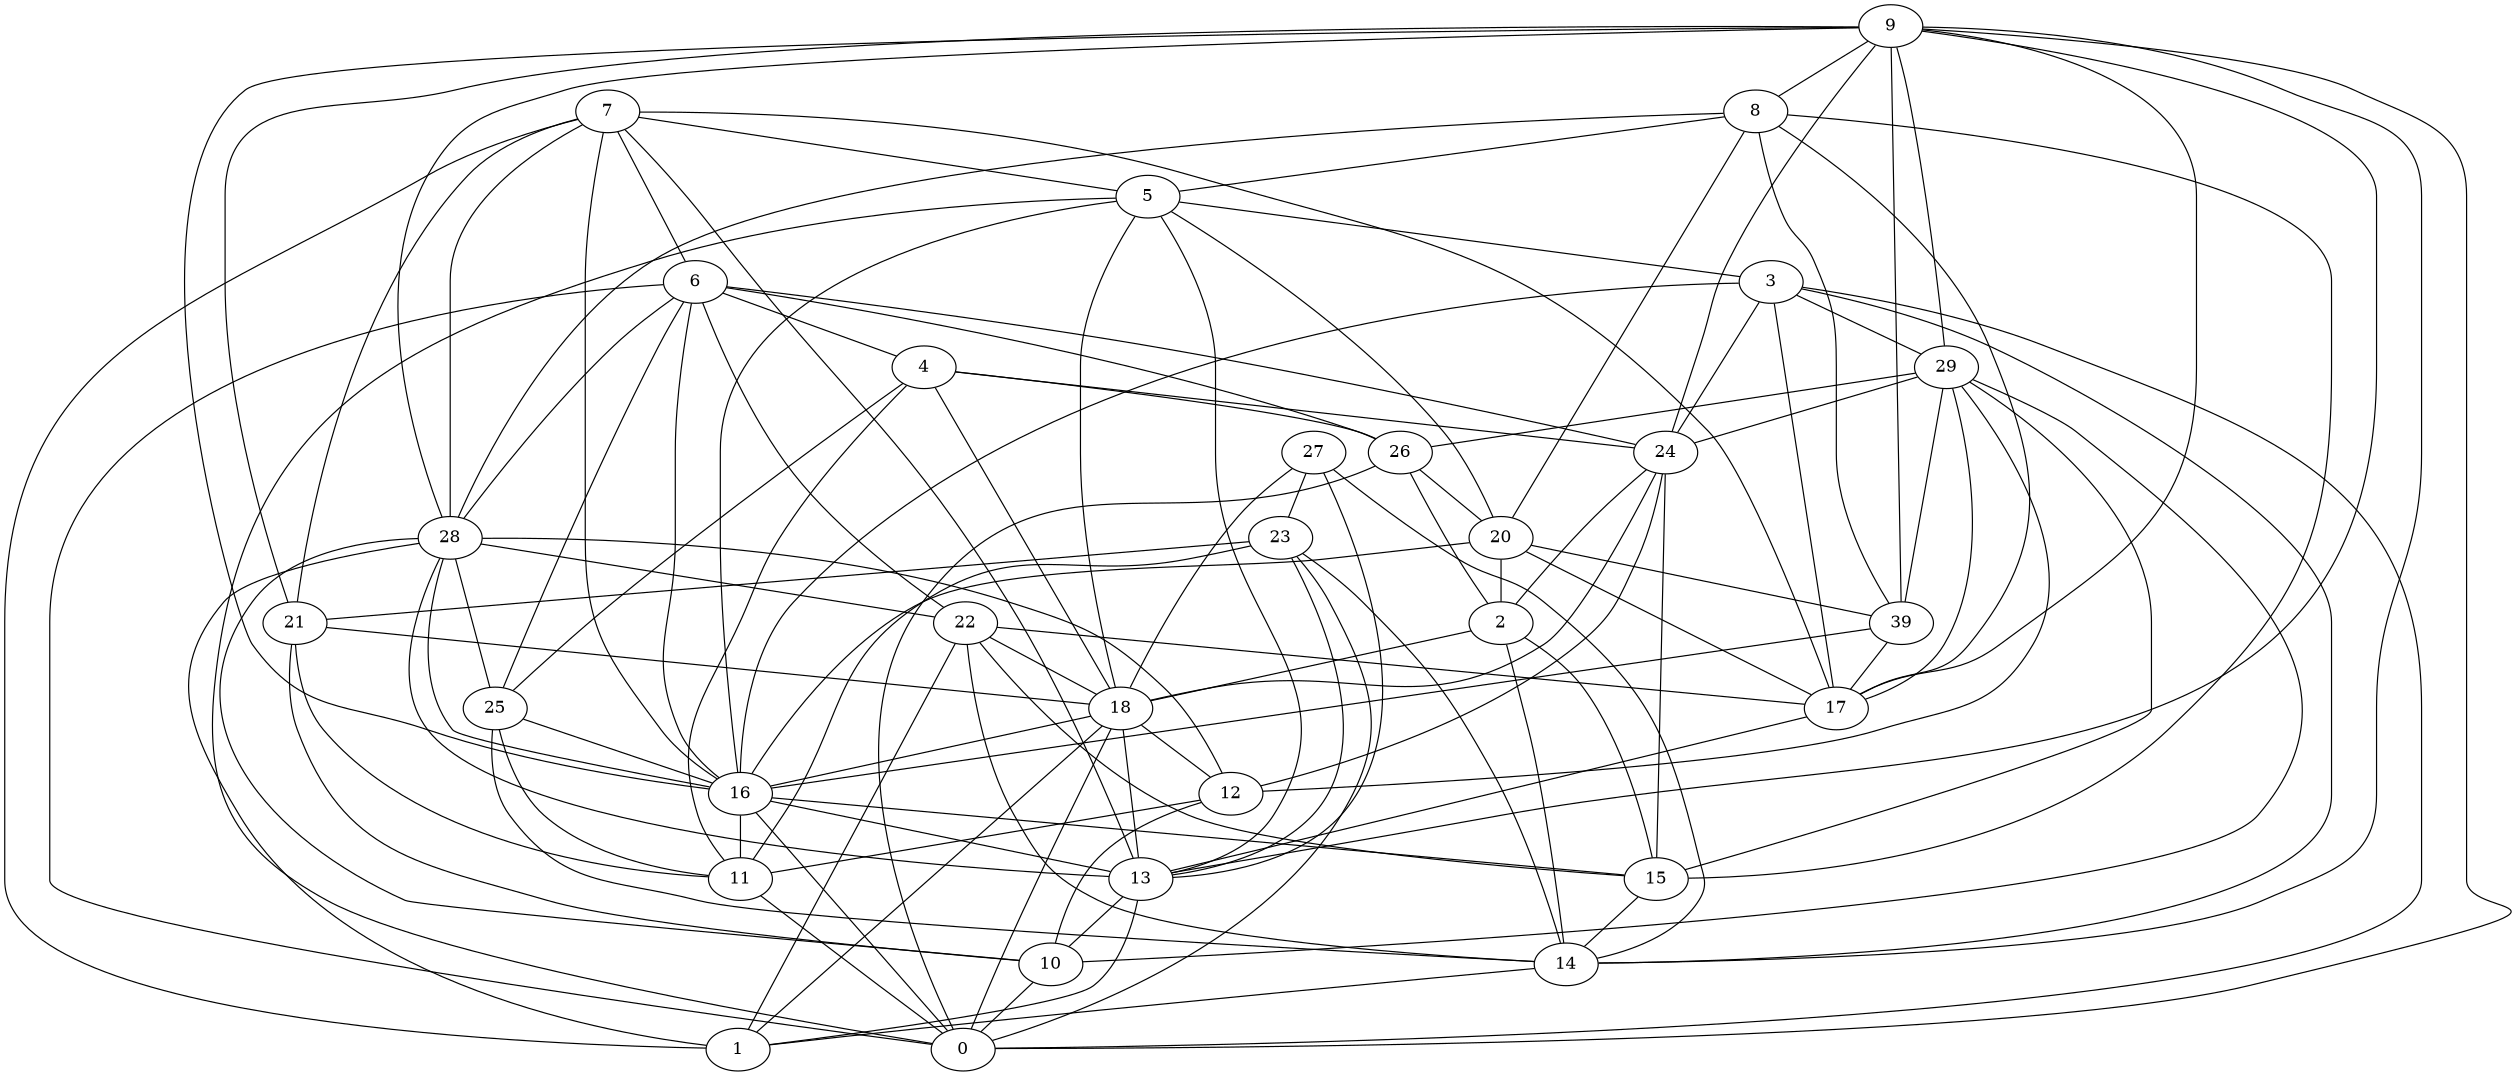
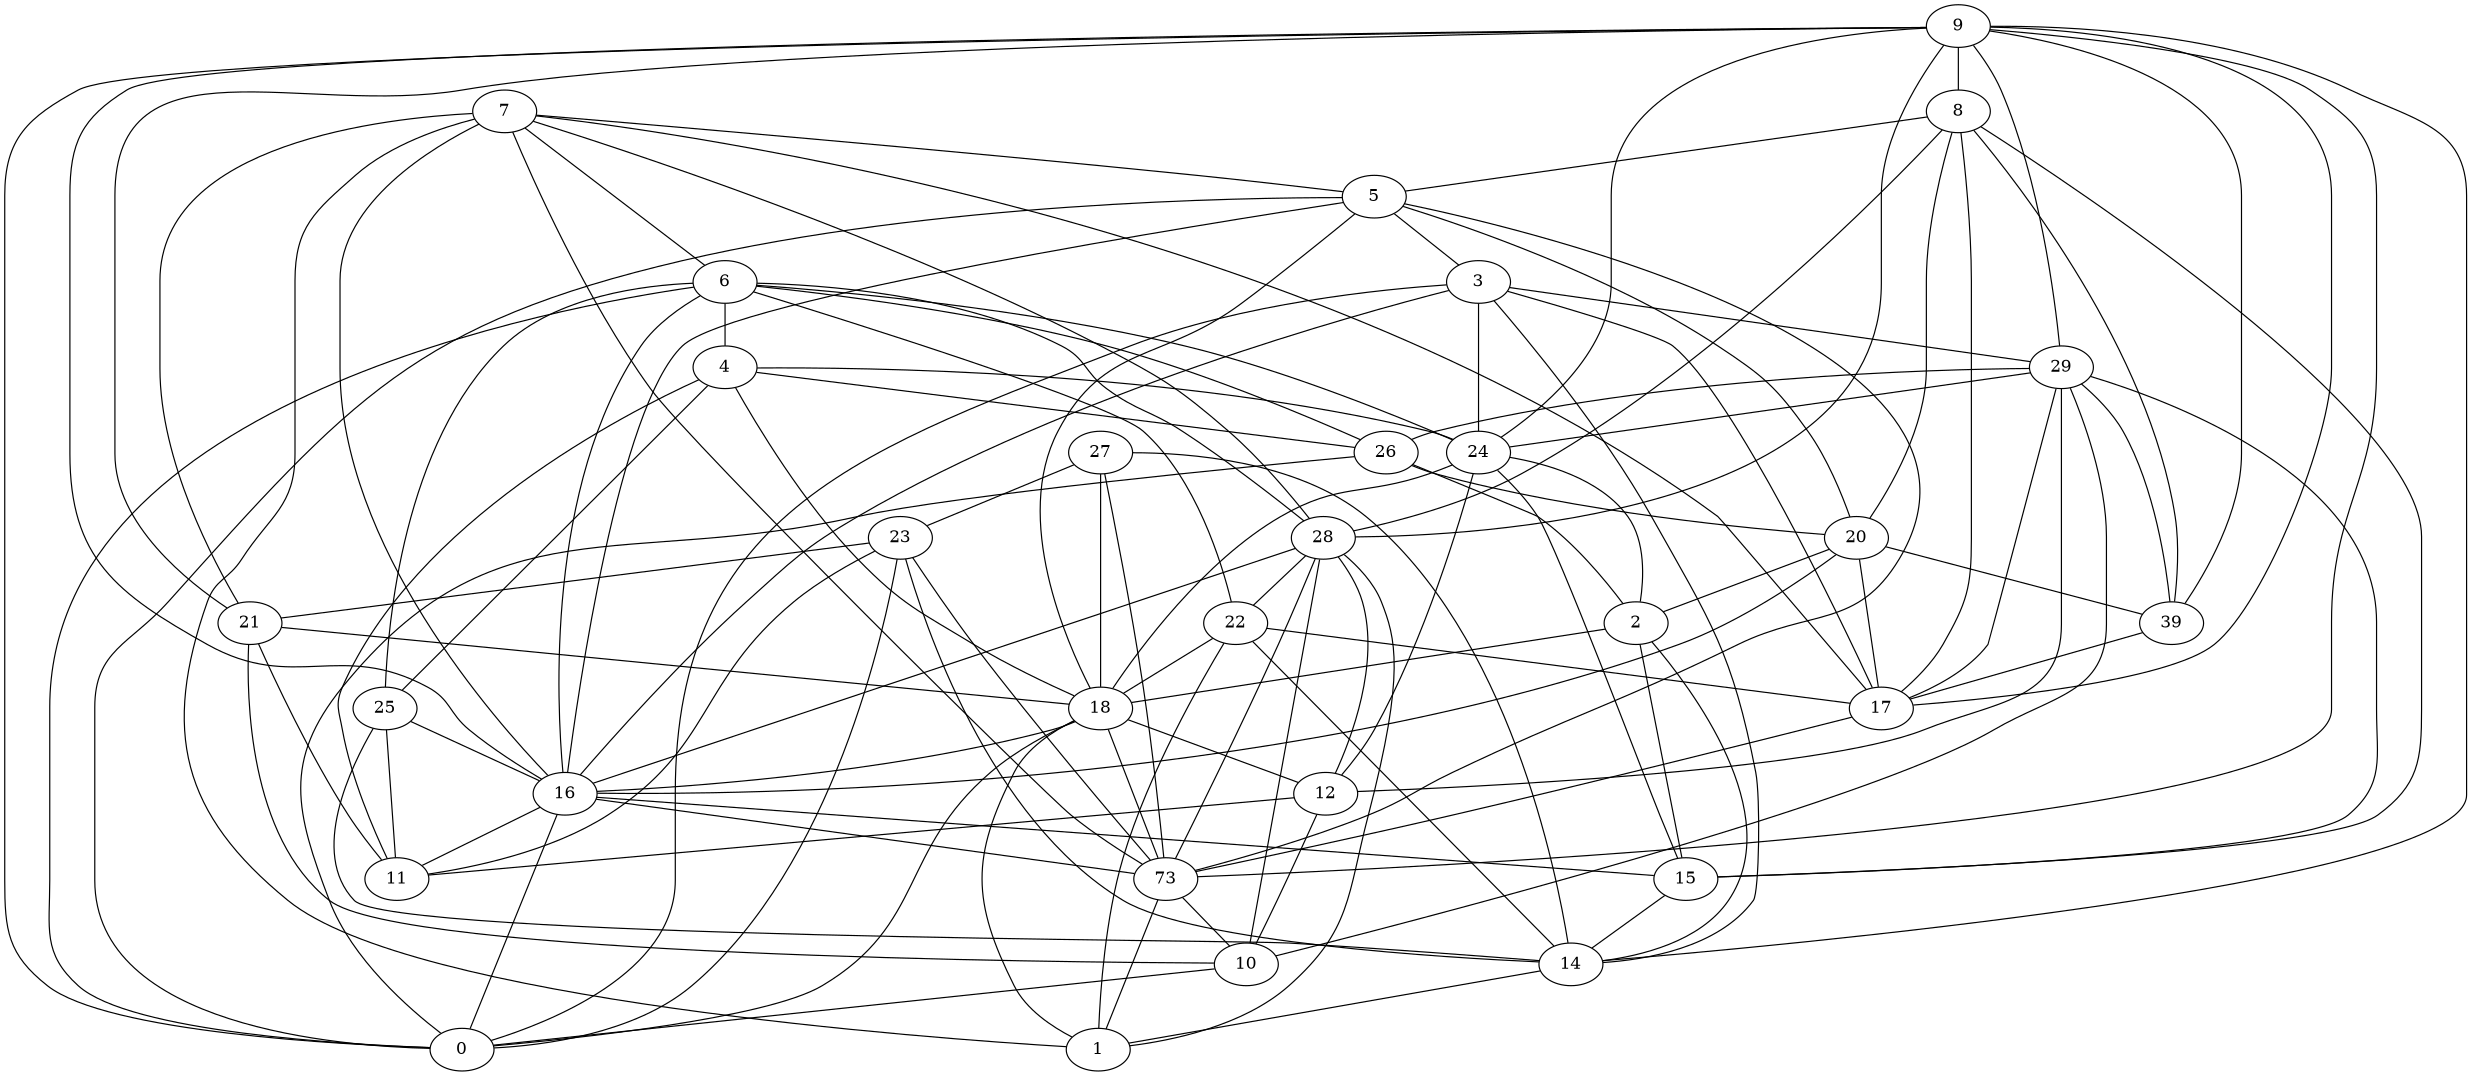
(473, 623) -> none
(1321, 708) -> none
(1235, 829) -> none
(1141, 879) -> (1166, 879)
(851, 965) -> none
